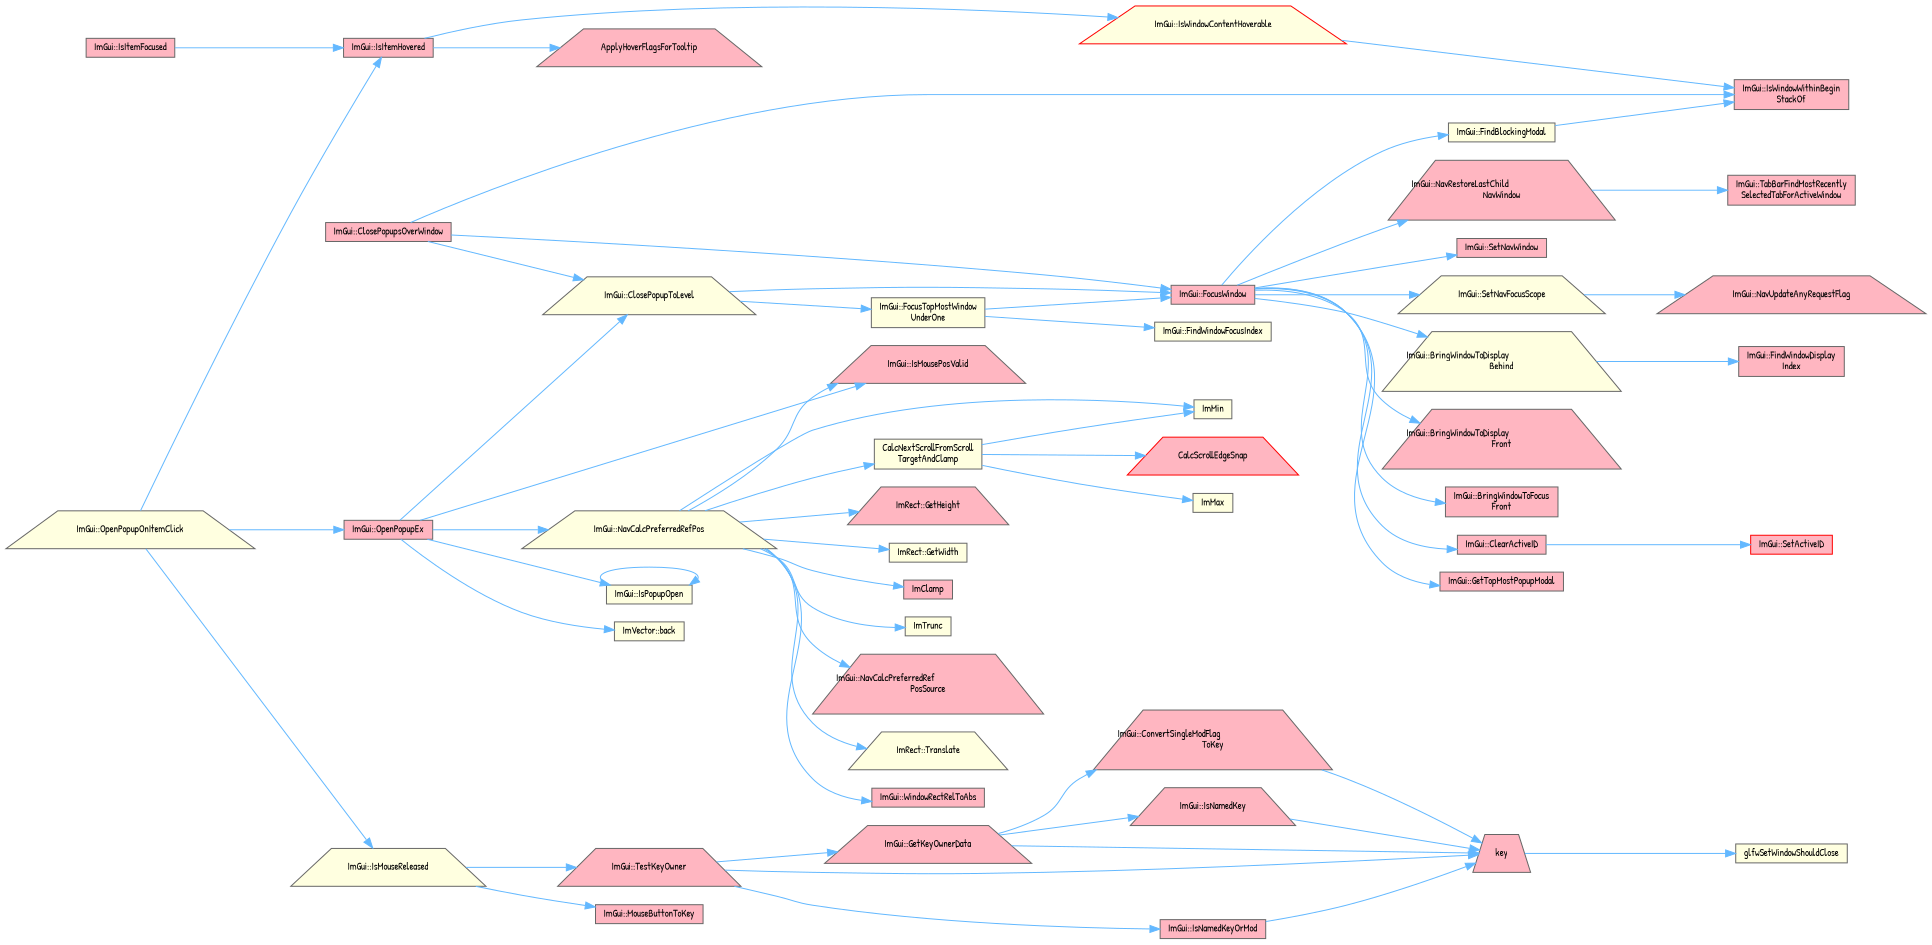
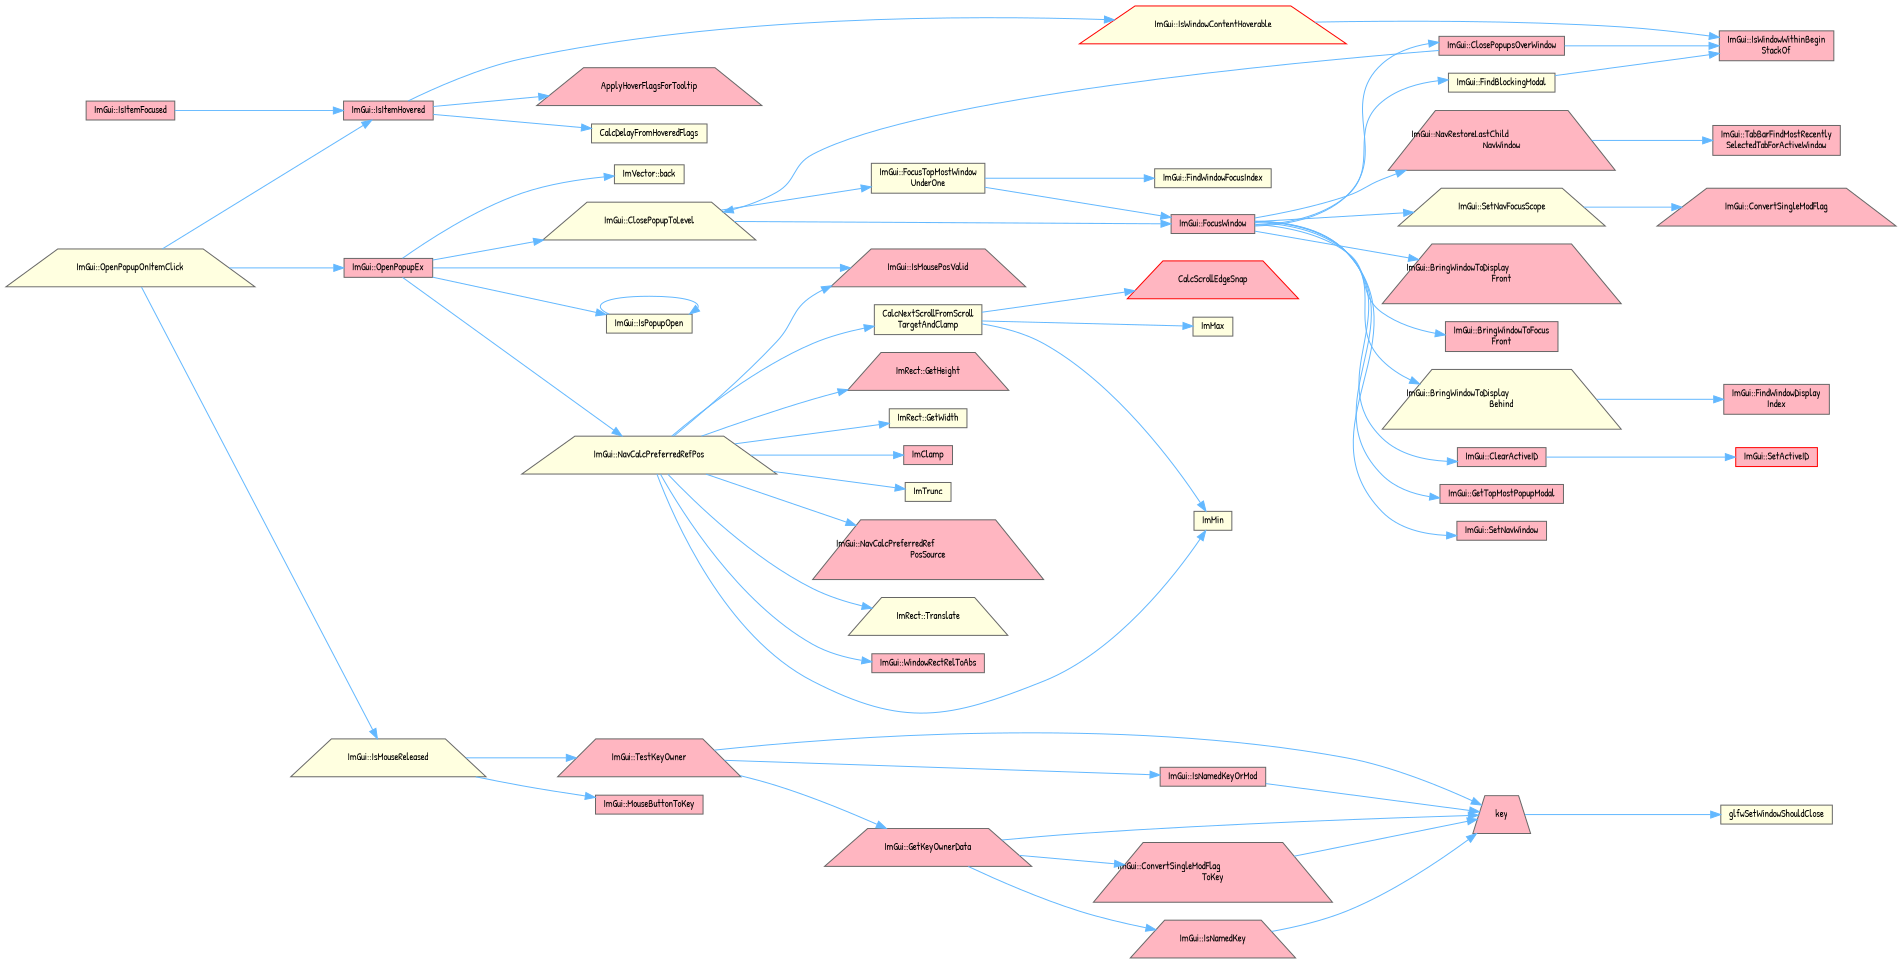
none -> (649, 133)
(806, 256) -> (1363, 117)
(1792, 295) -> (1777, 207)
